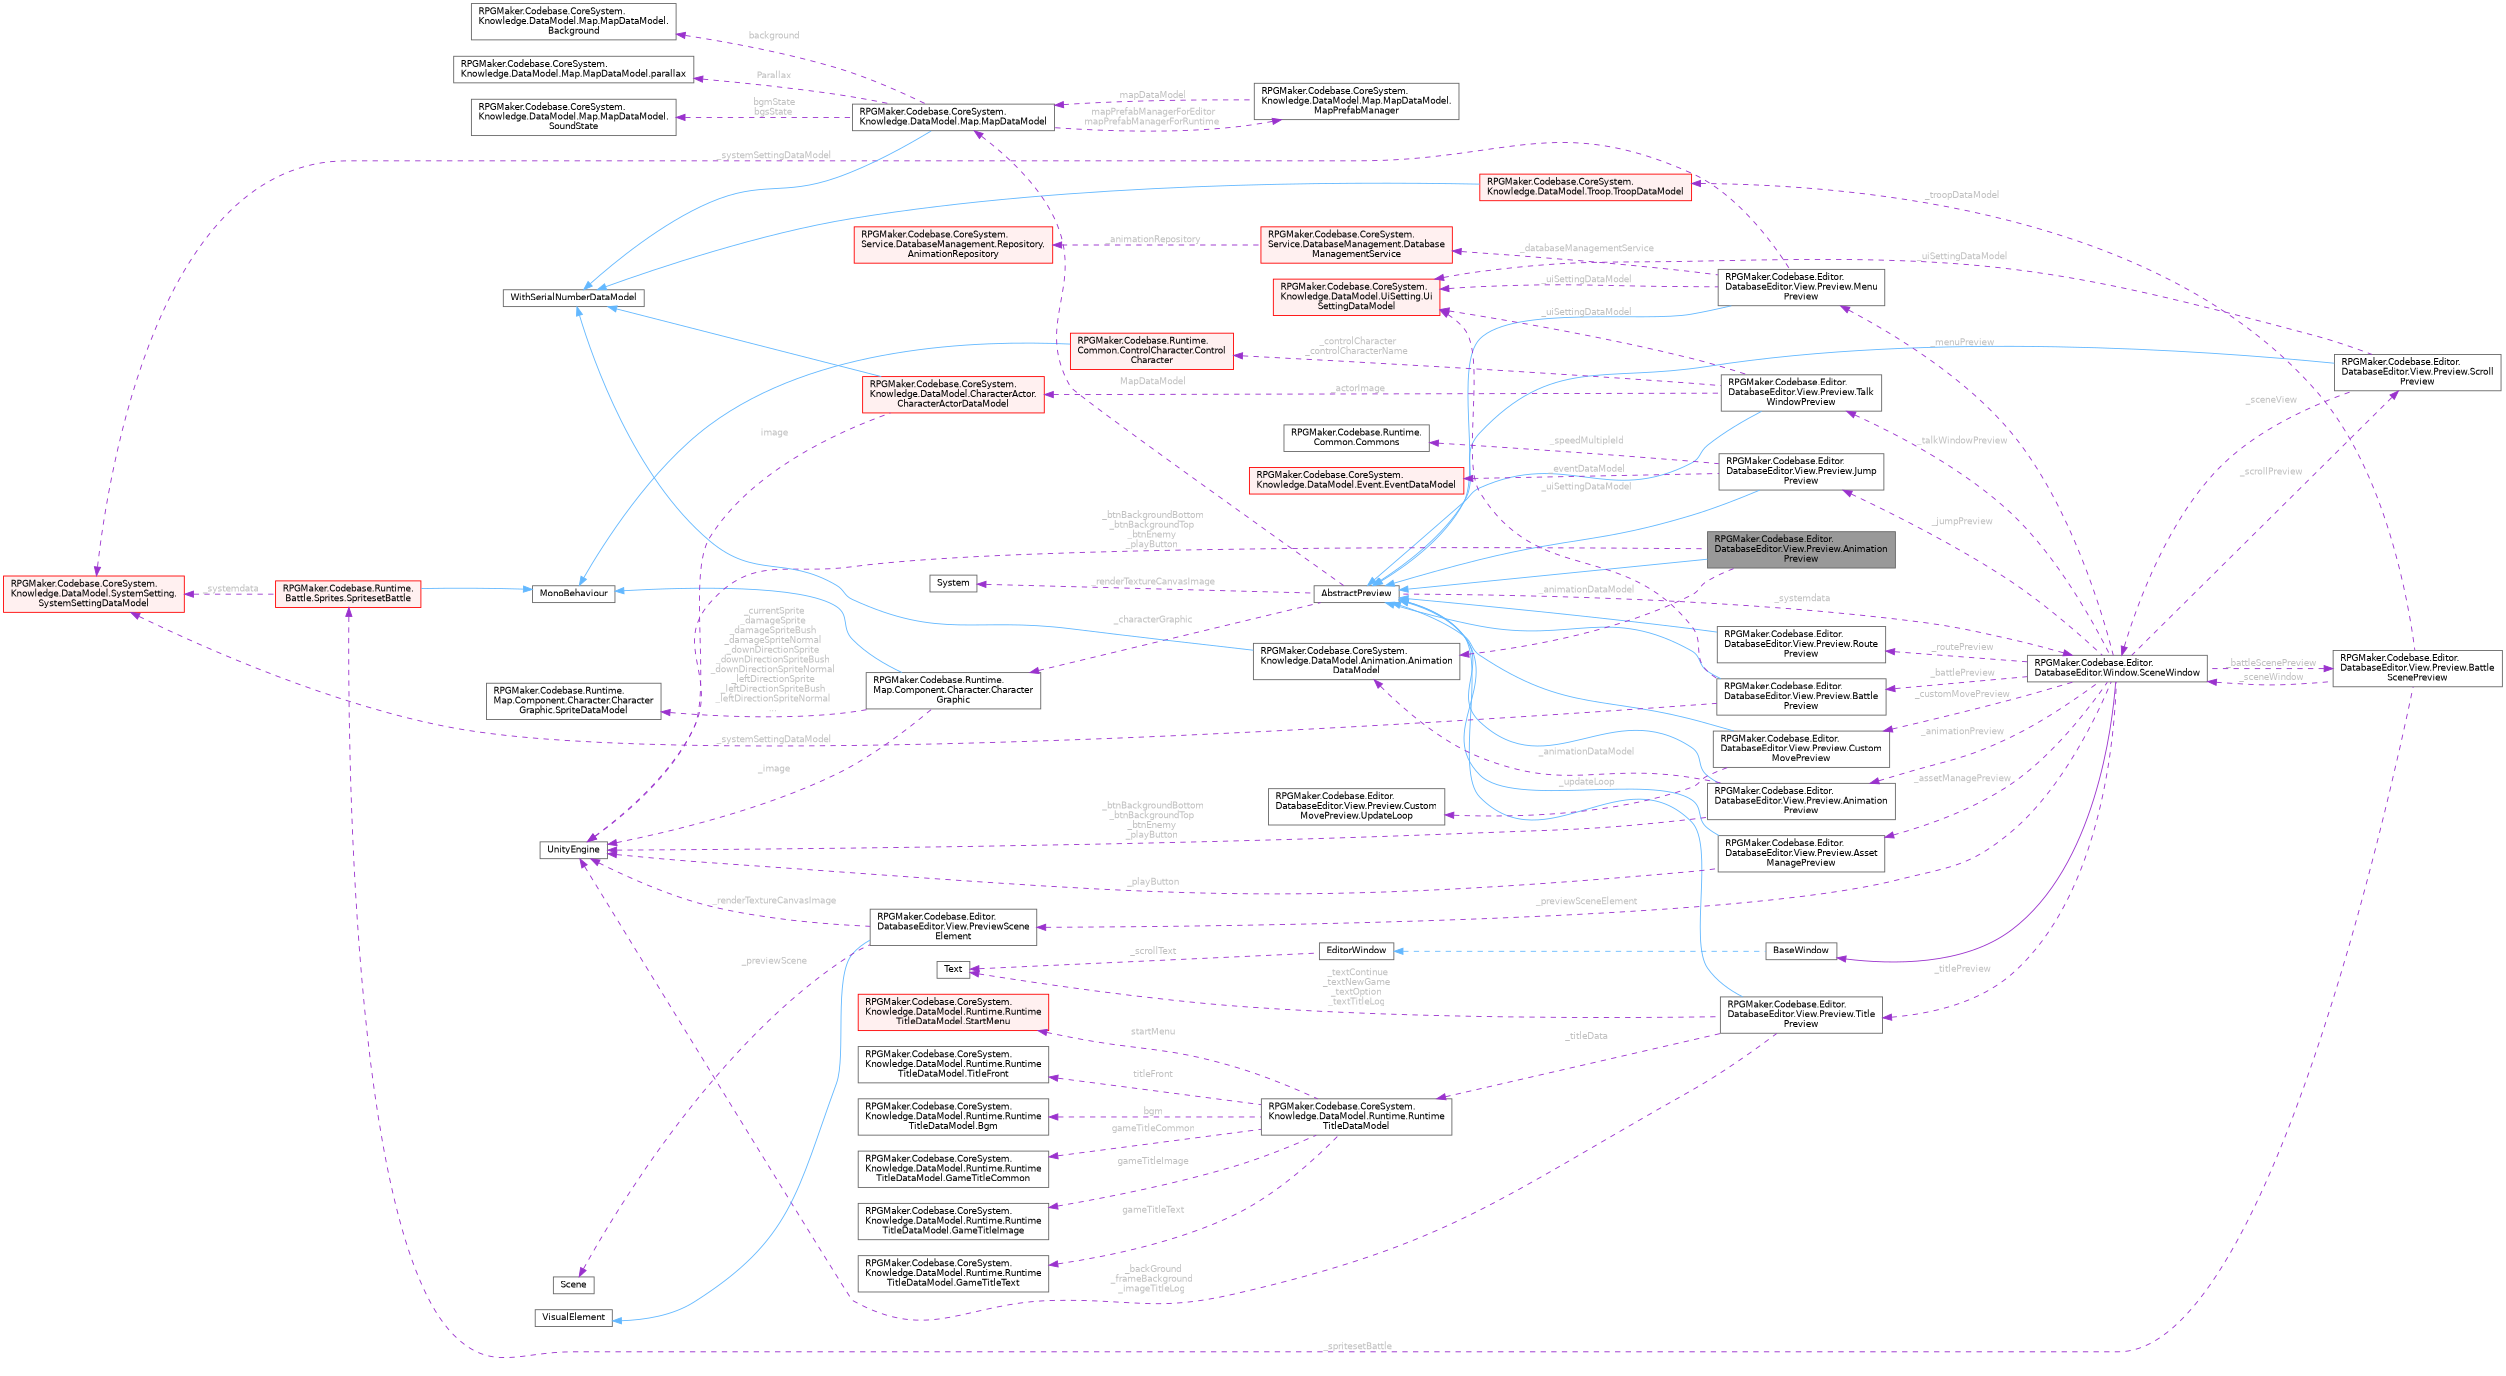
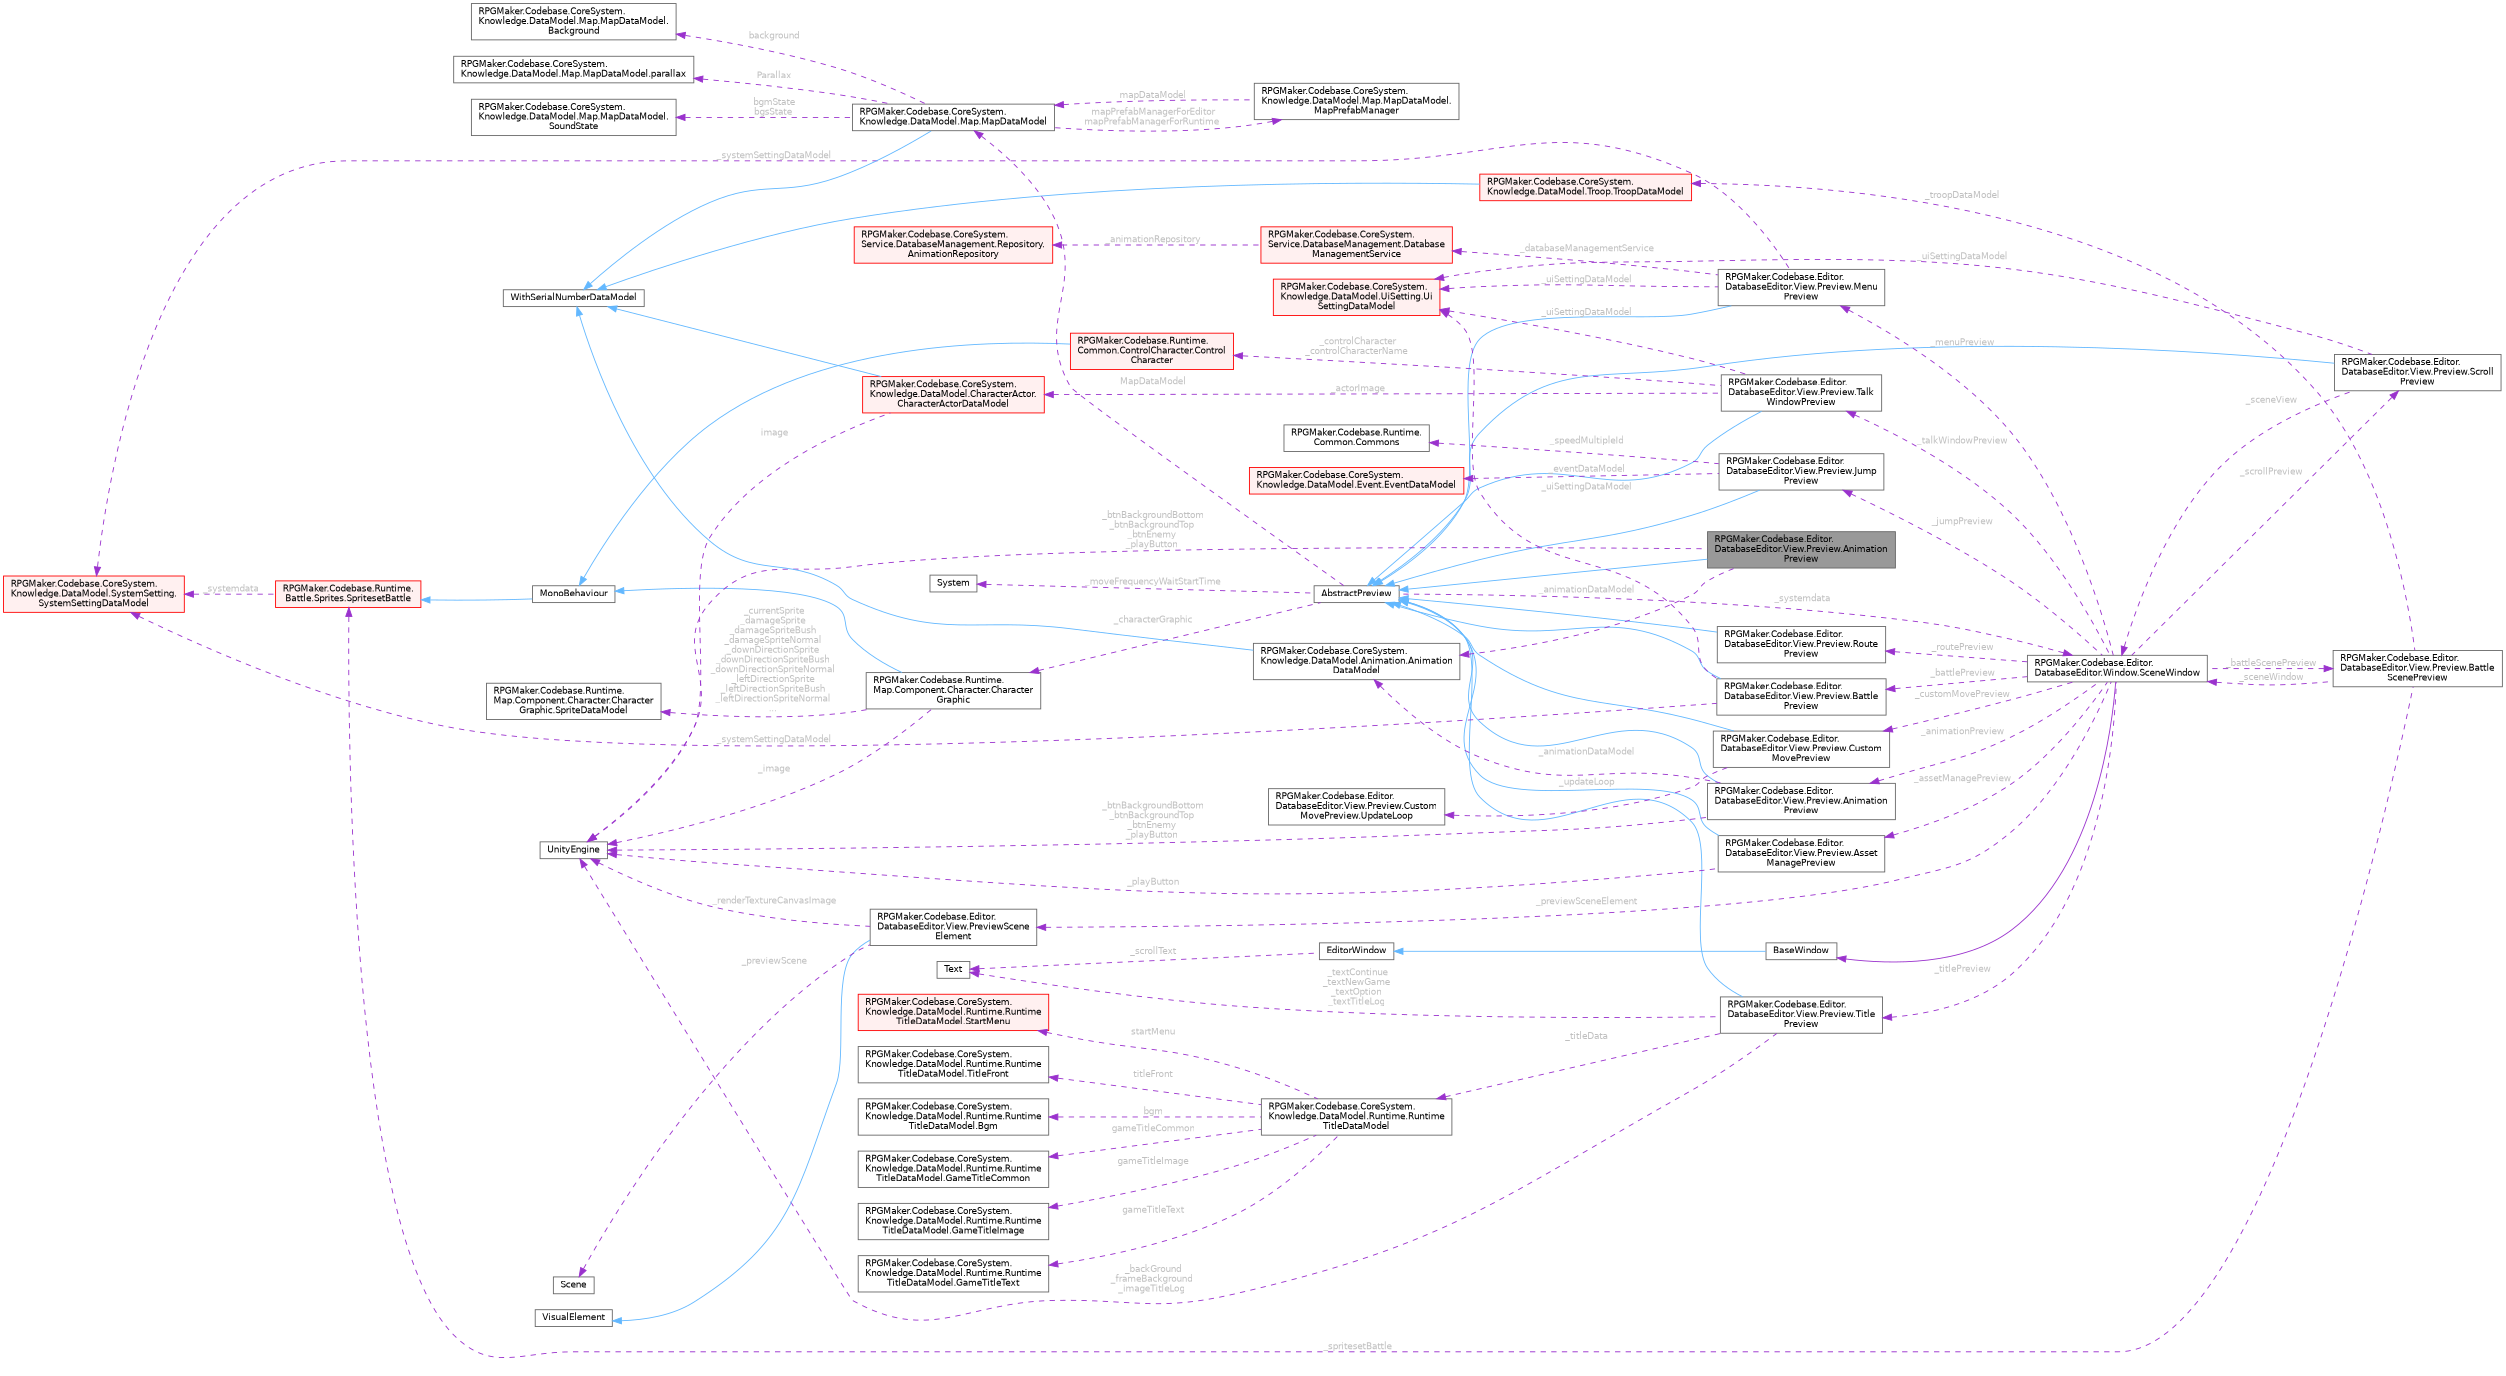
(1152, 582) -> (1152, 582)
(472, 588) -> (481, 600)
(1584, 951) -> (1584, 951)
